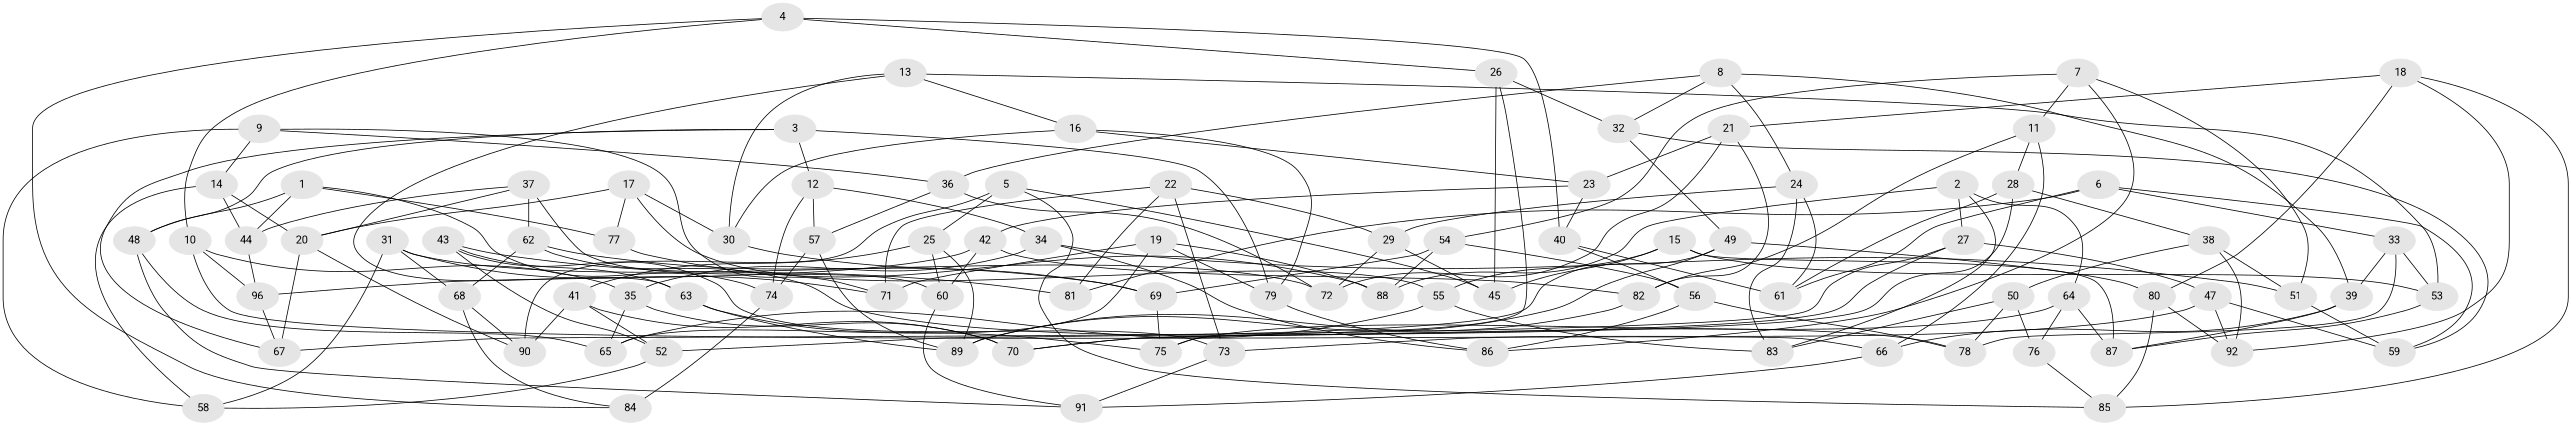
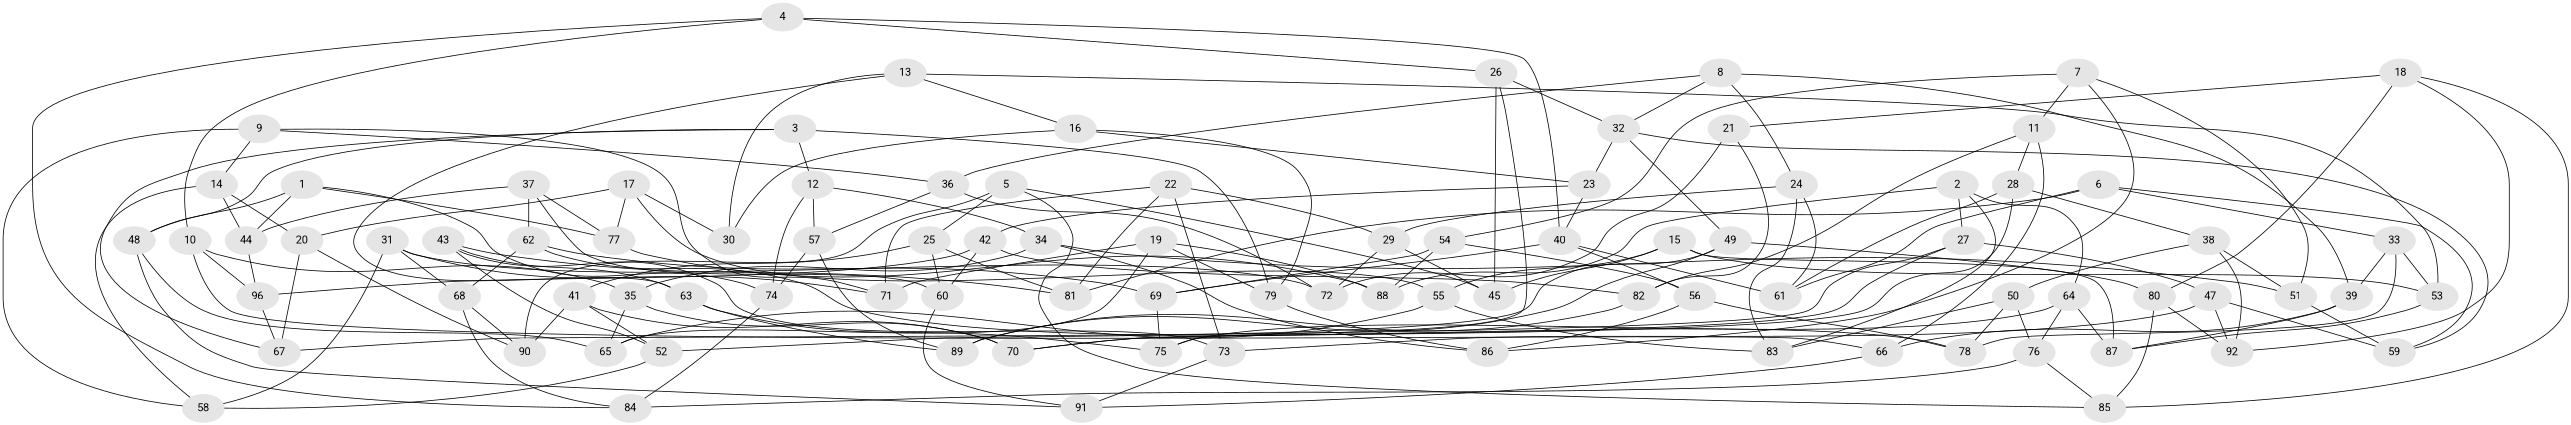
(1667, 154) -> (1604, 157)
(416, 213) -> (572, 213)
(855, 263) -> (1412, 262)
(973, 291) -> (999, 271)
none -> (1335, 392)
